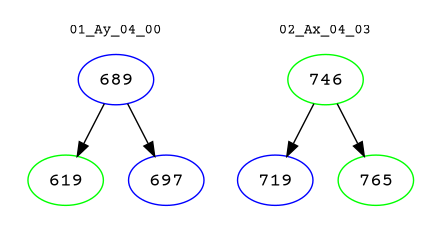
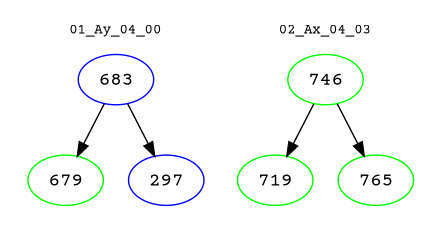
(116, 80) -> (116, 80)
(66, 180) -> (66, 180)
(166, 180) -> (166, 180)
(275, 180) -> (275, 180)
